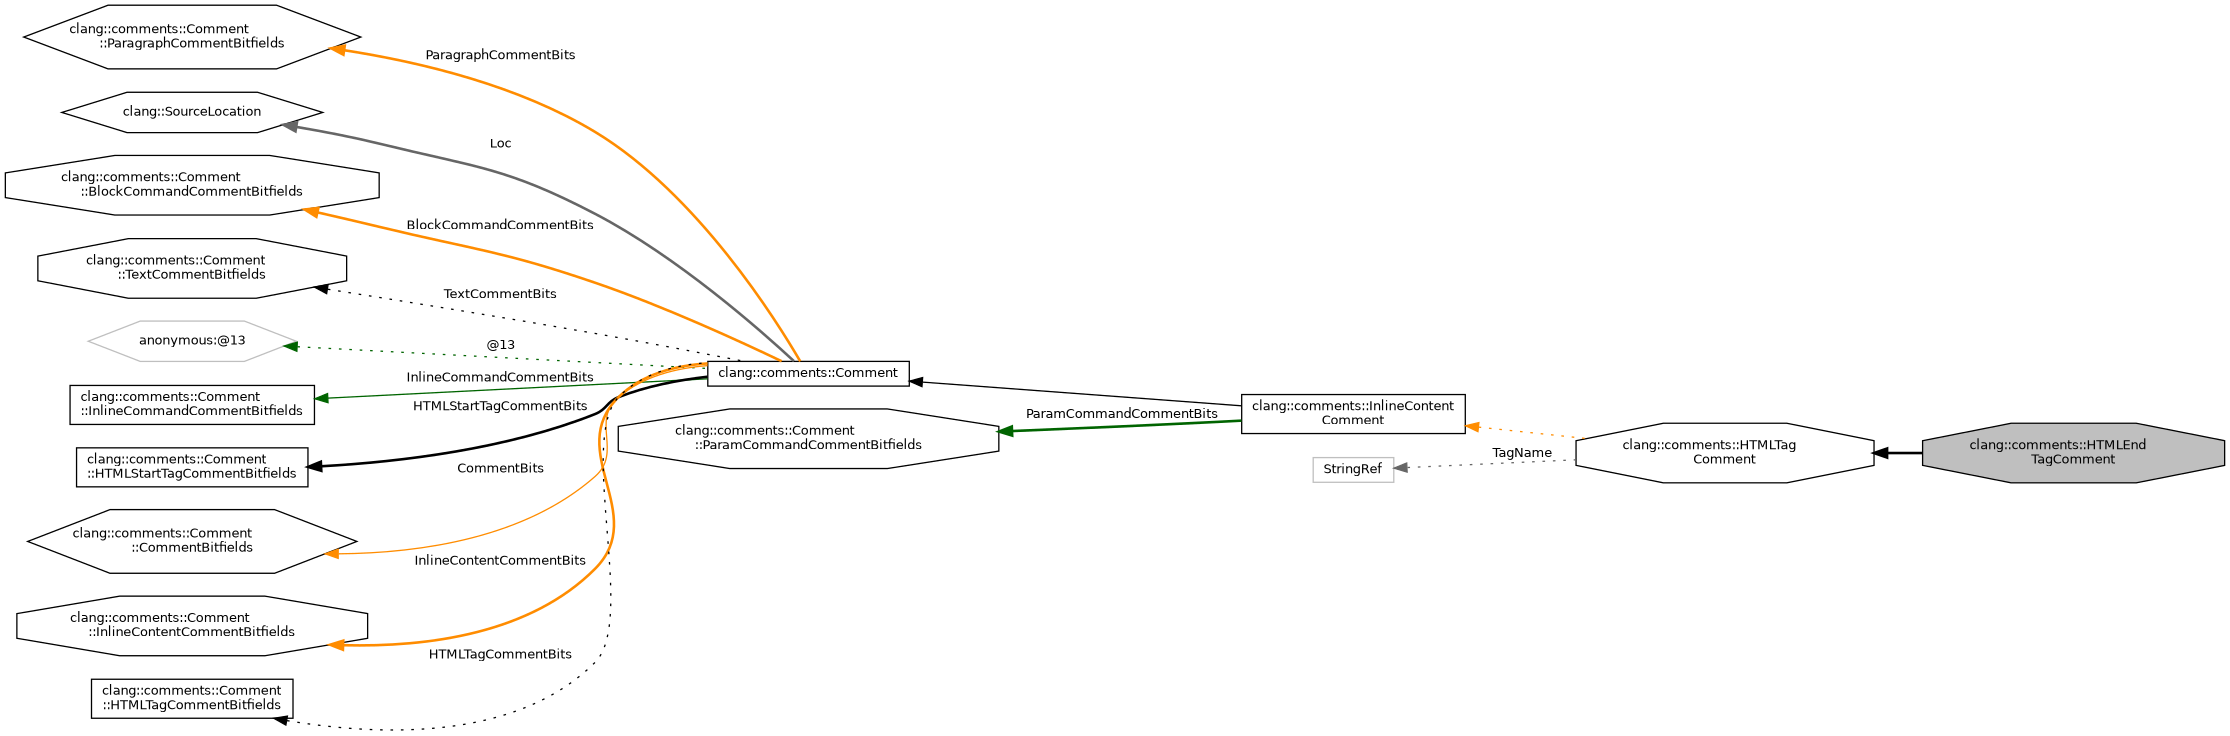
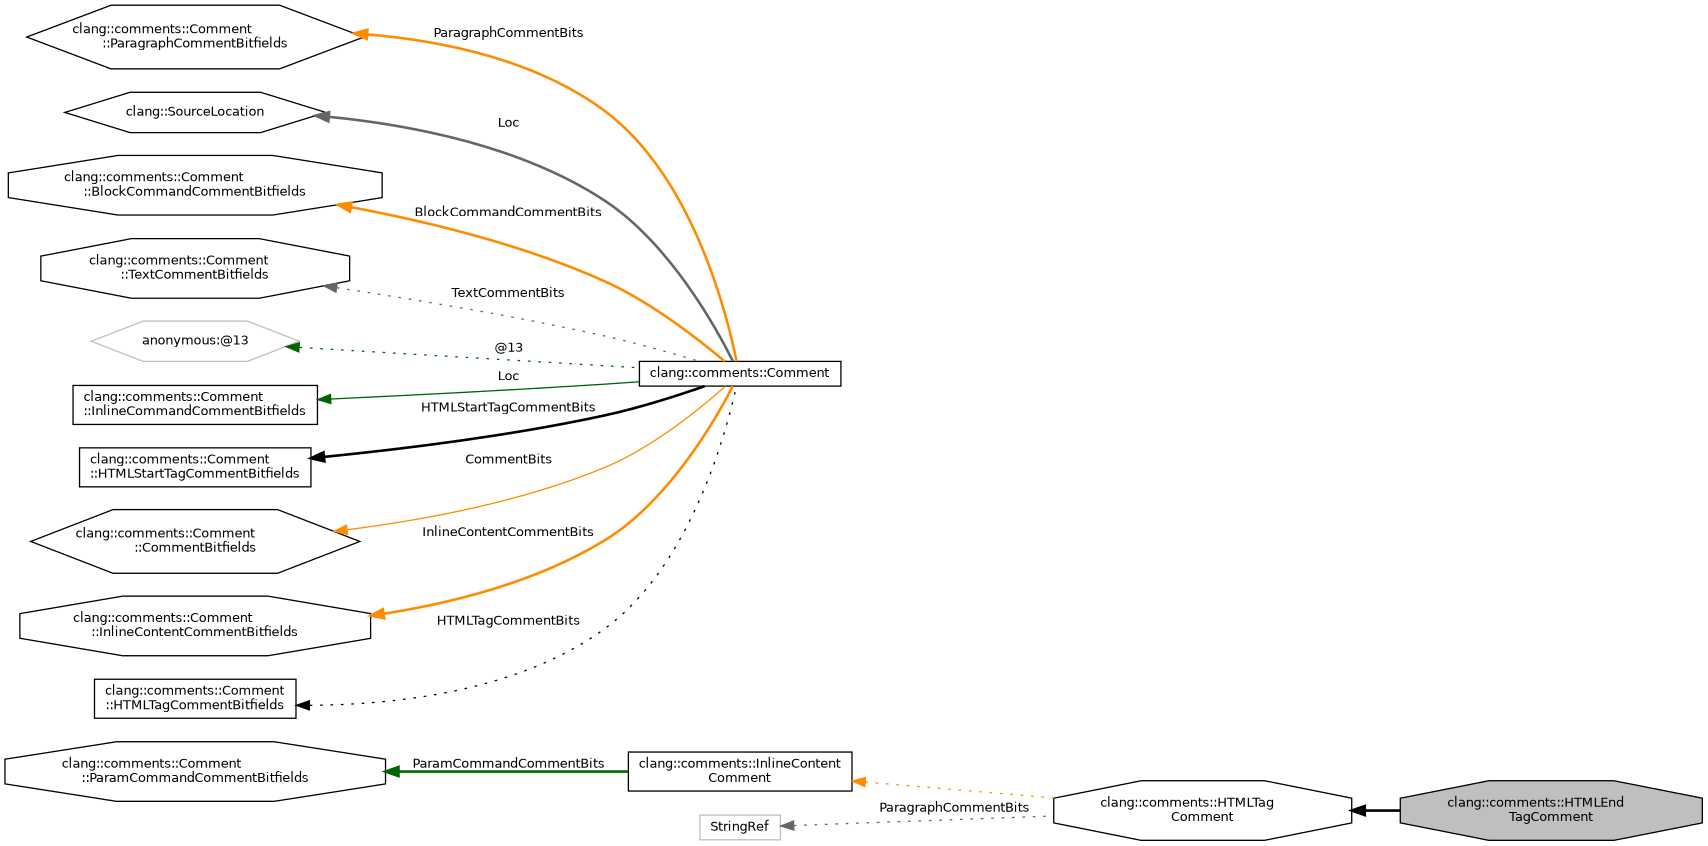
(537, 323) -> (519, 319)
(499, 378) -> (507, 377)
(1082, 394) -> none
(1520, 454) -> (953, 809)
